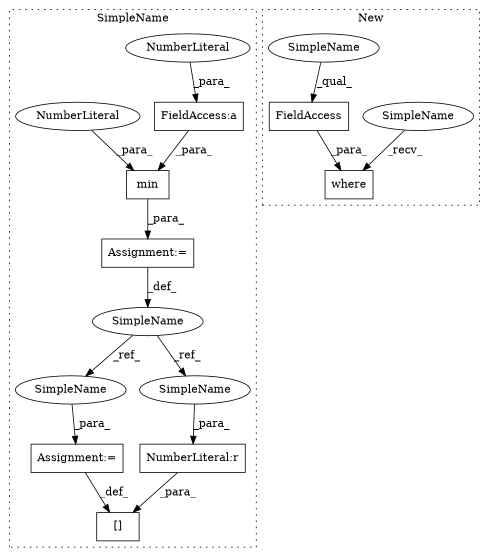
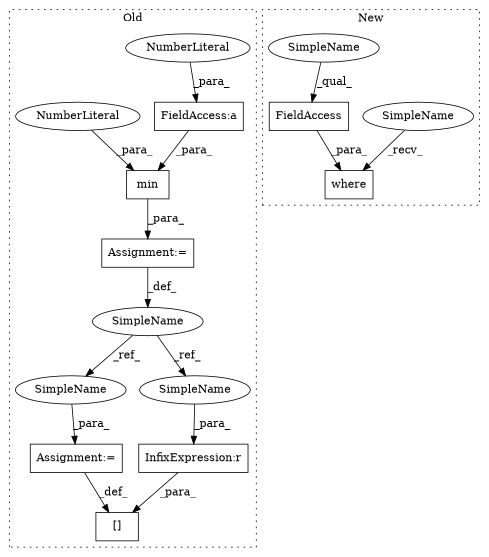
(133, 18) -> (133, 18)
(193, 458) -> (193, 458)
